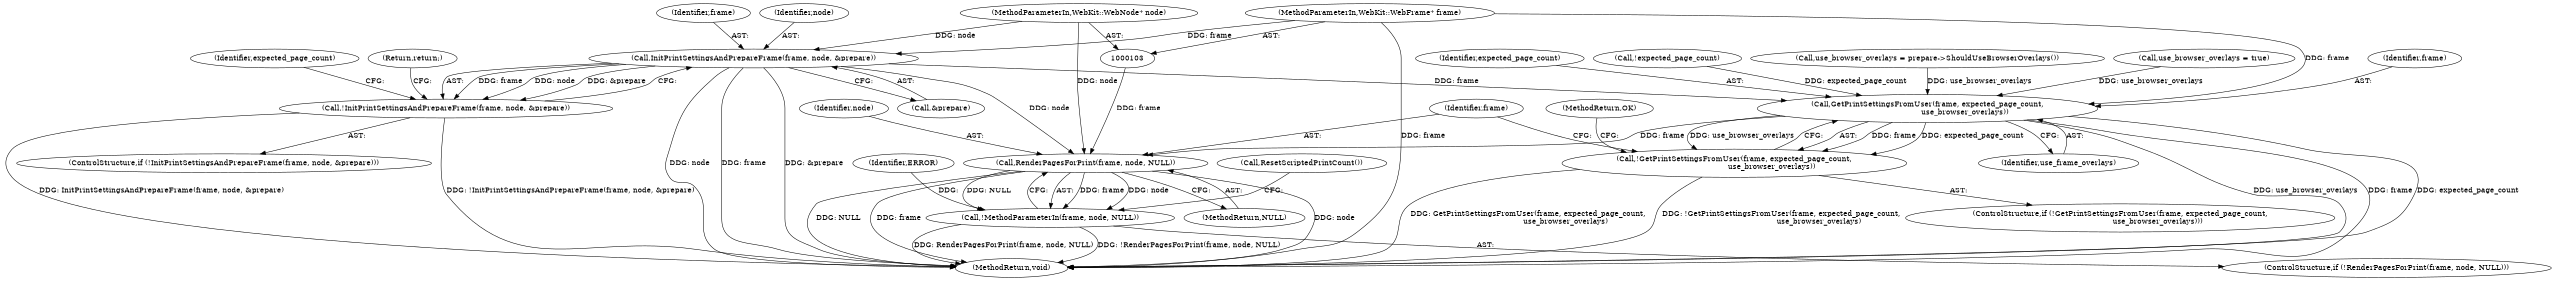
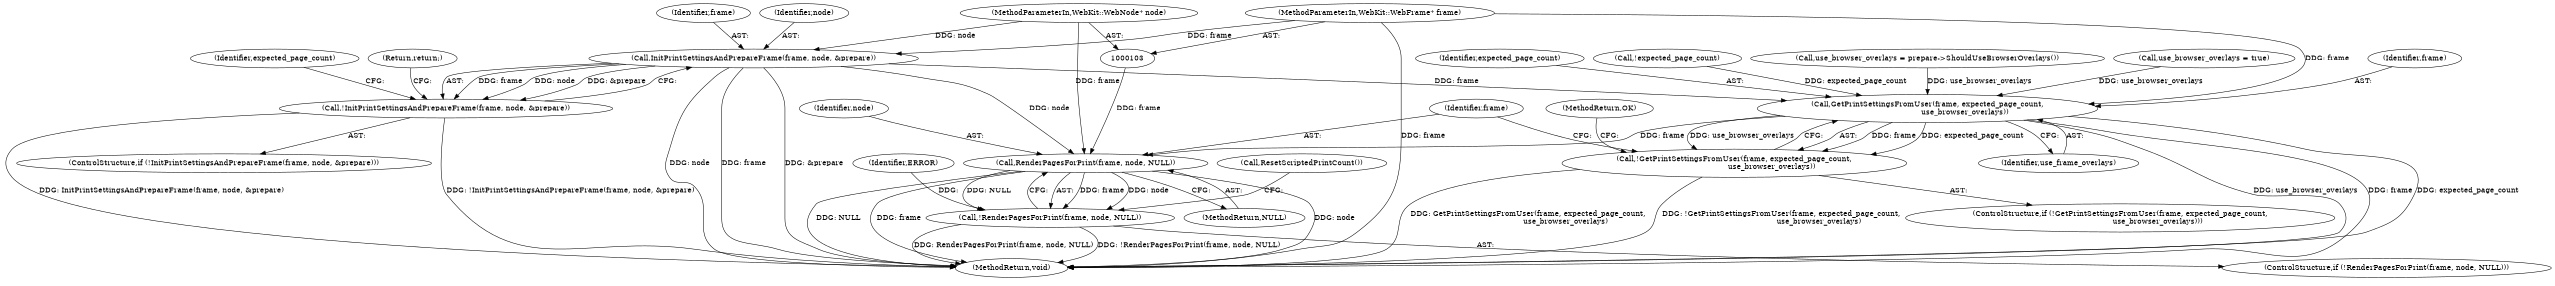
(1098, 81) -> (1098, 81)
(941, 109) -> none
(1050, 218) -> (1050, 218)
